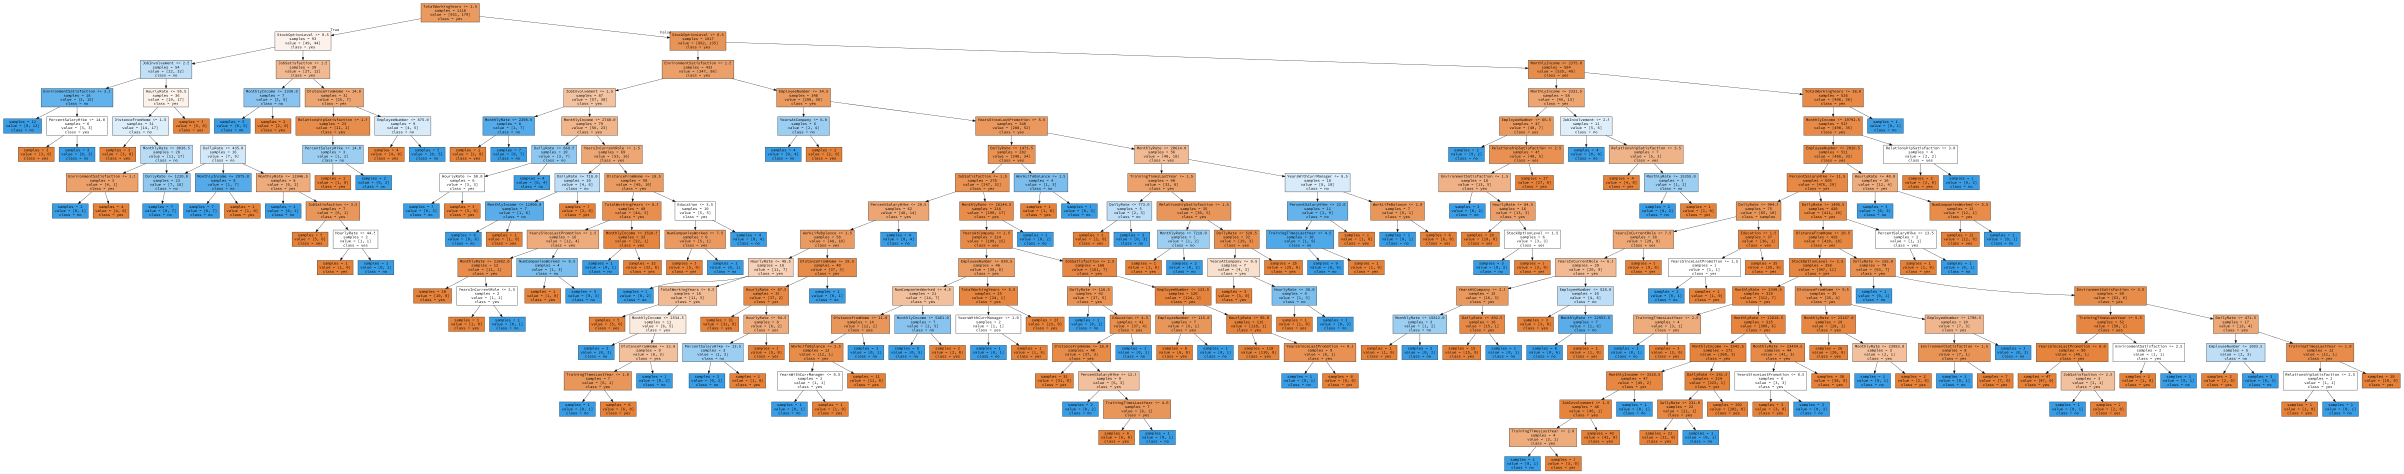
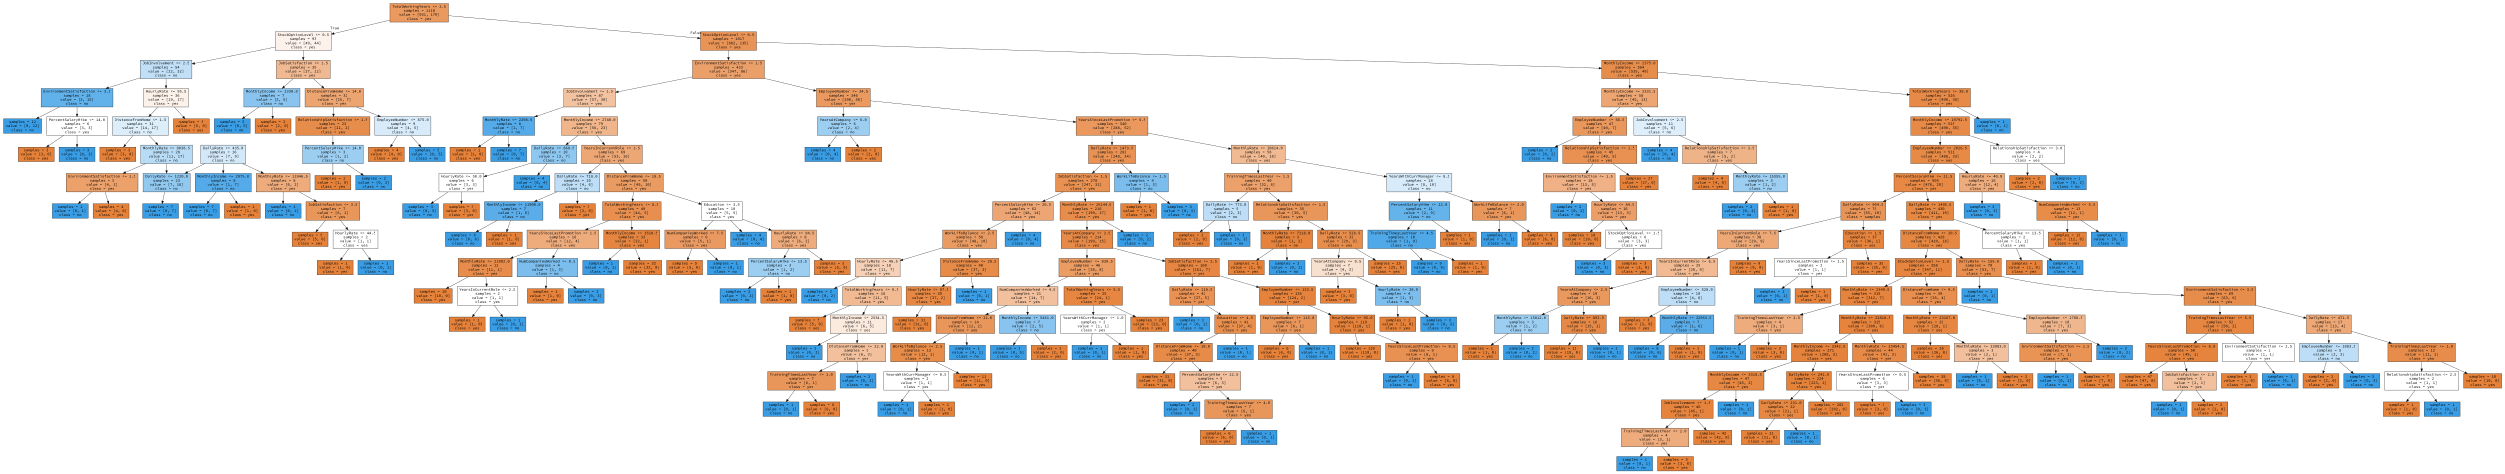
(1183, 239) -> (1287, 239)
(766, 309) -> (756, 224)
